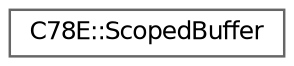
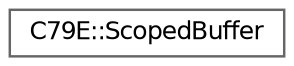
(147, 33) -> (147, 33)
